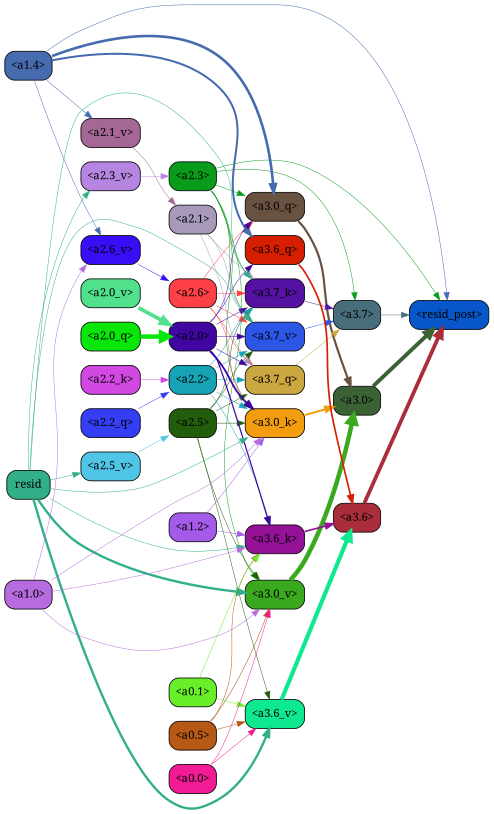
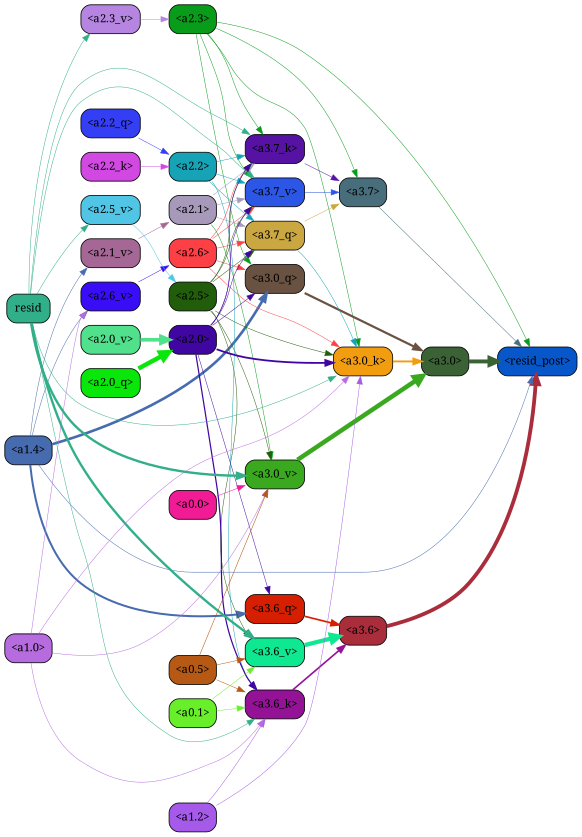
(228, 398) -> (329, 292)
(228, 411) -> (248, 336)
(231, 749) -> none
